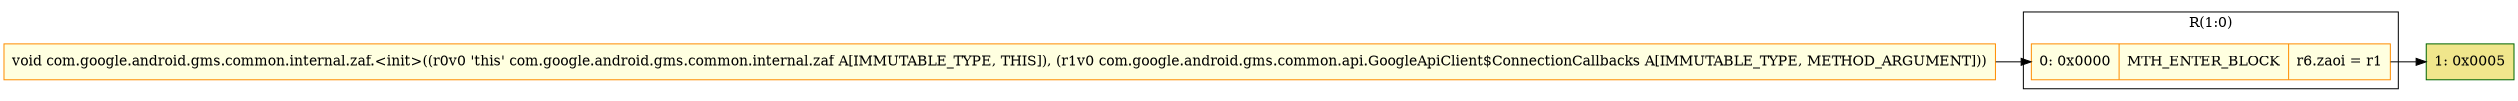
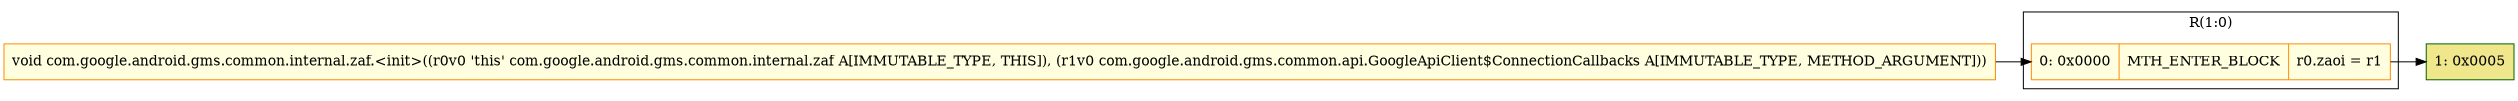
(2339, 61) -> (2339, 61)
